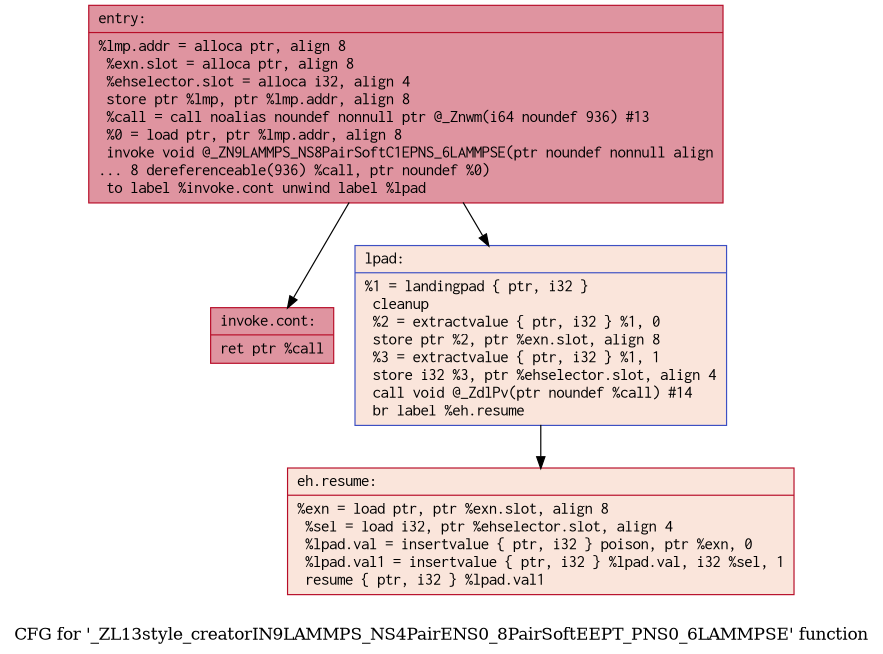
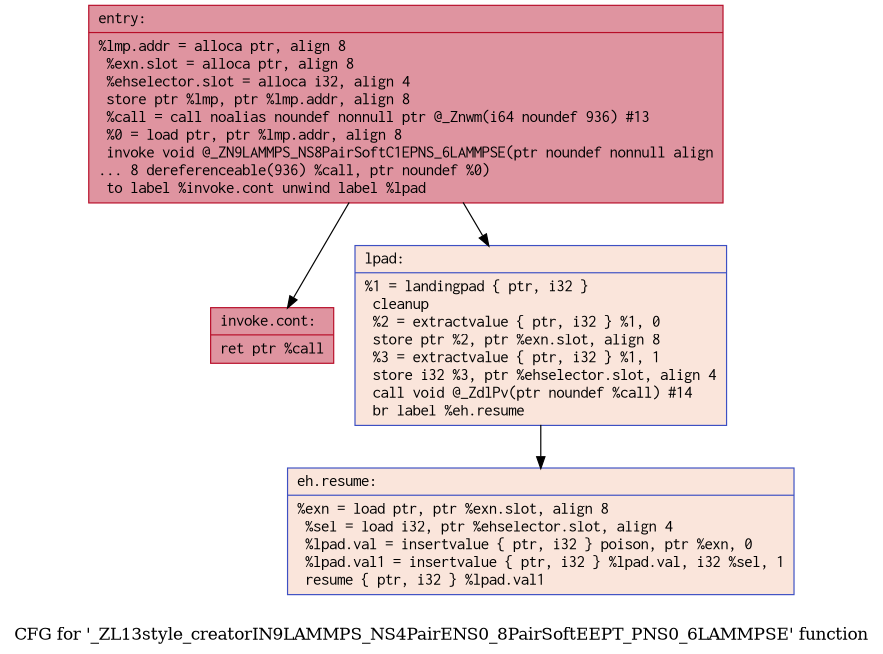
(541, 531) -> (541, 531)
